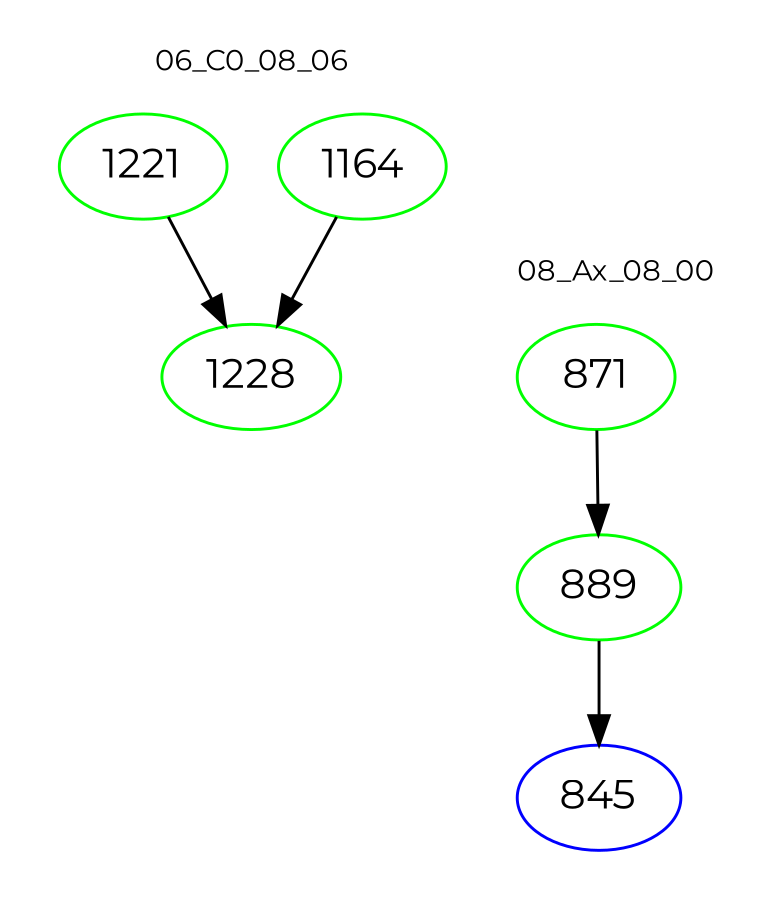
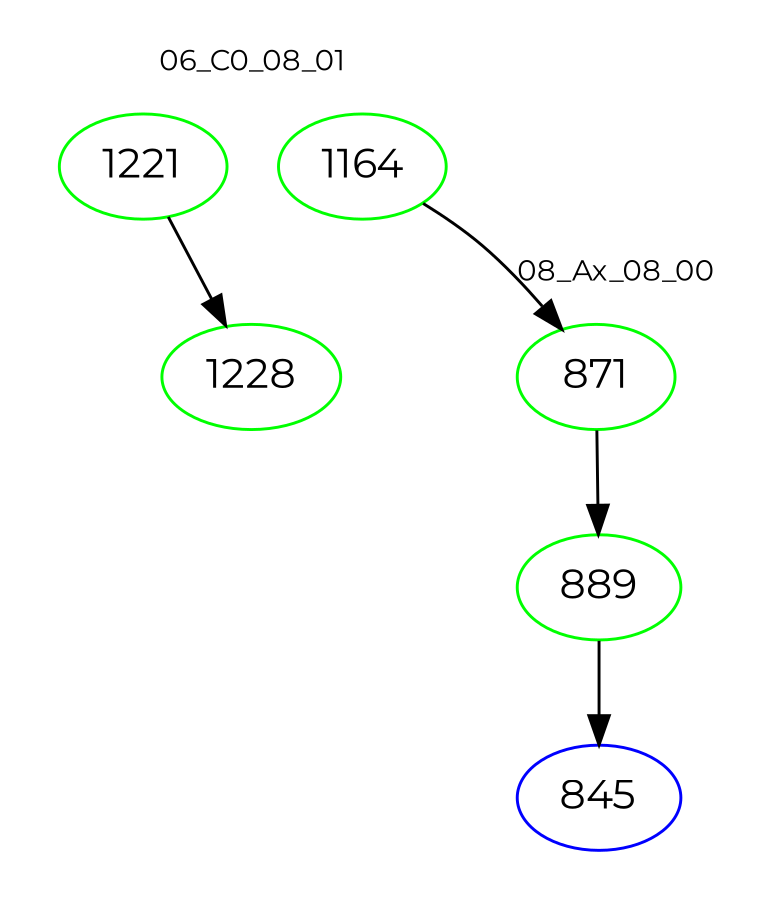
(253, 63) -> (253, 63)
(314, 258) -> (513, 274)
